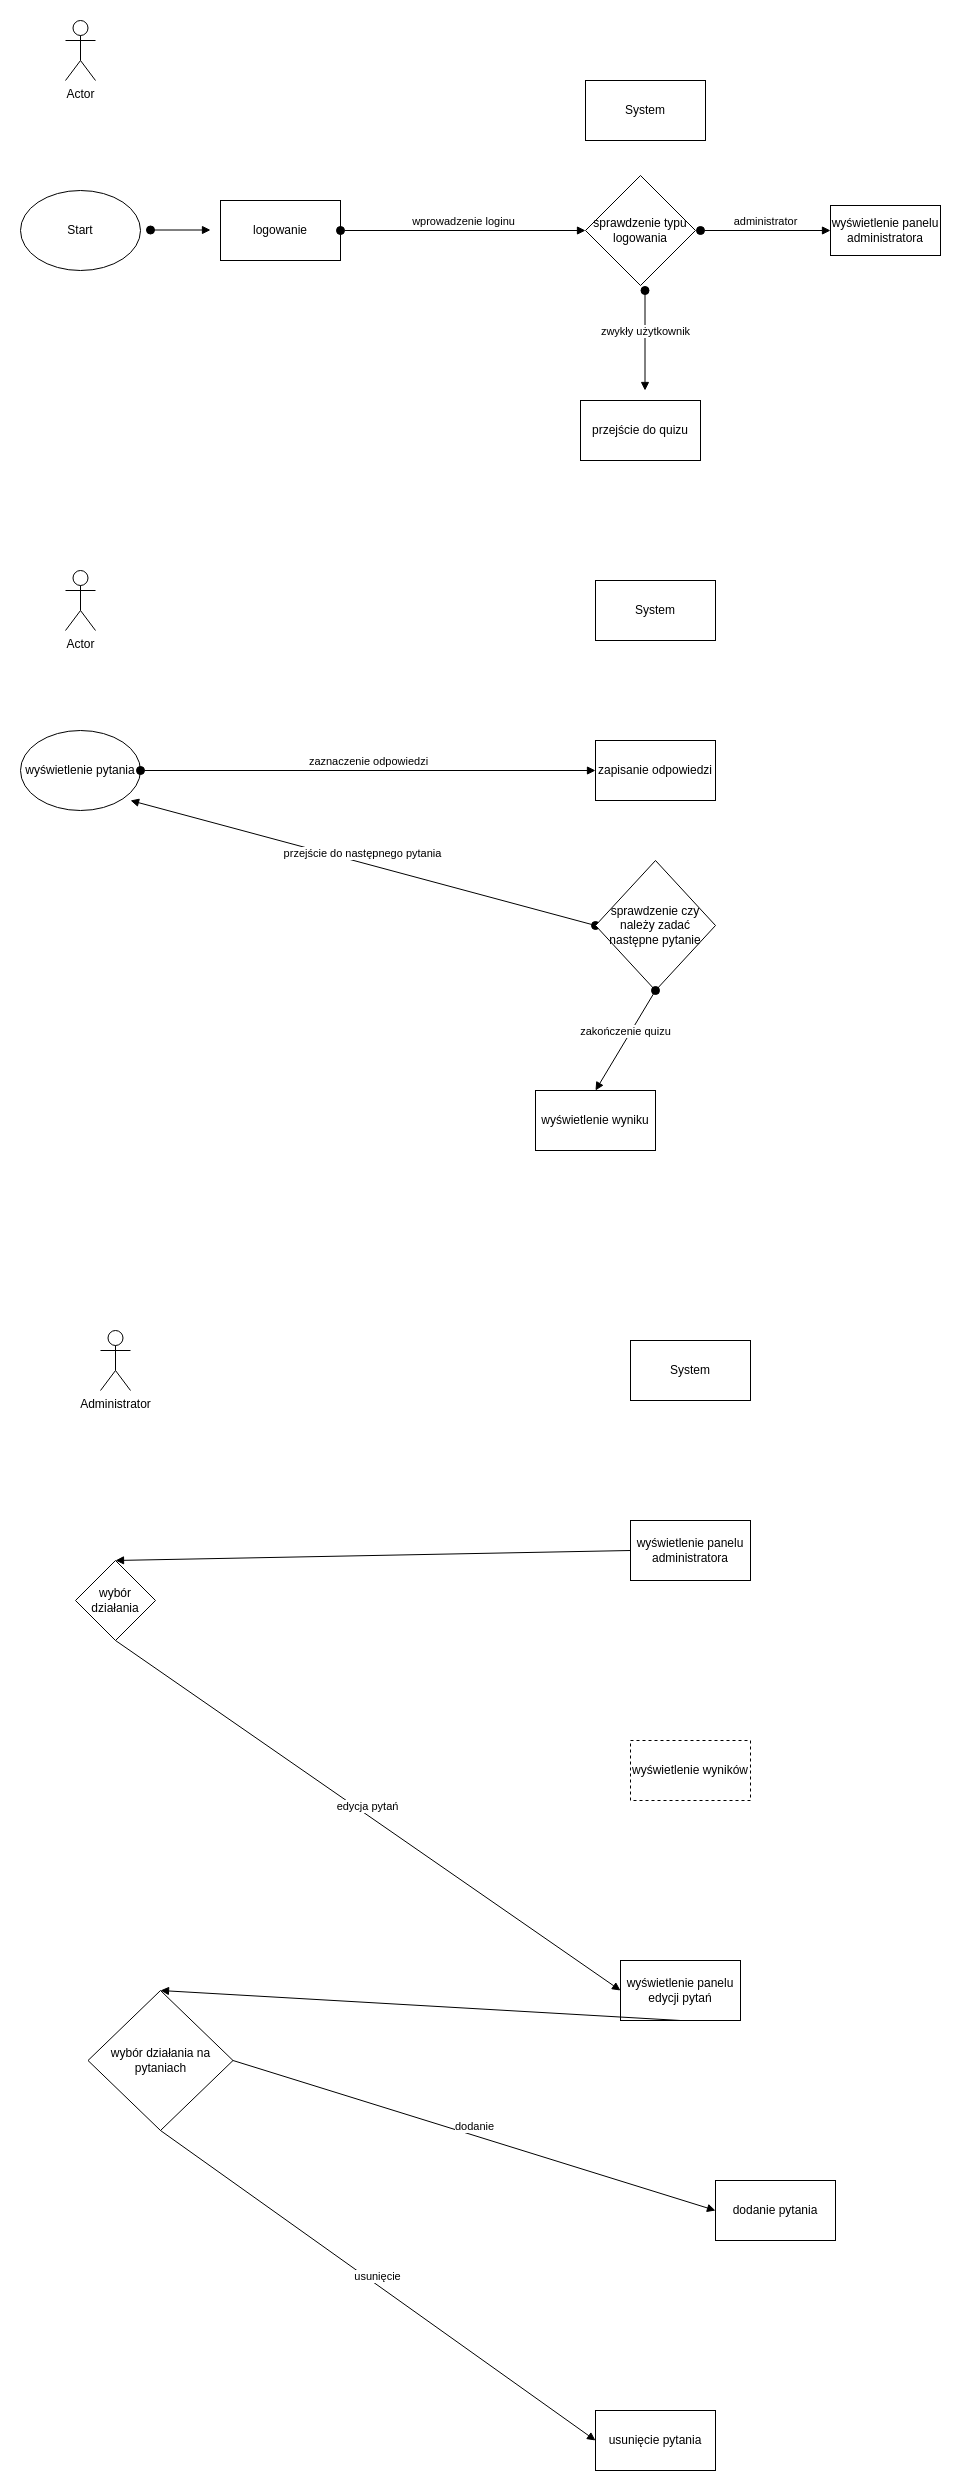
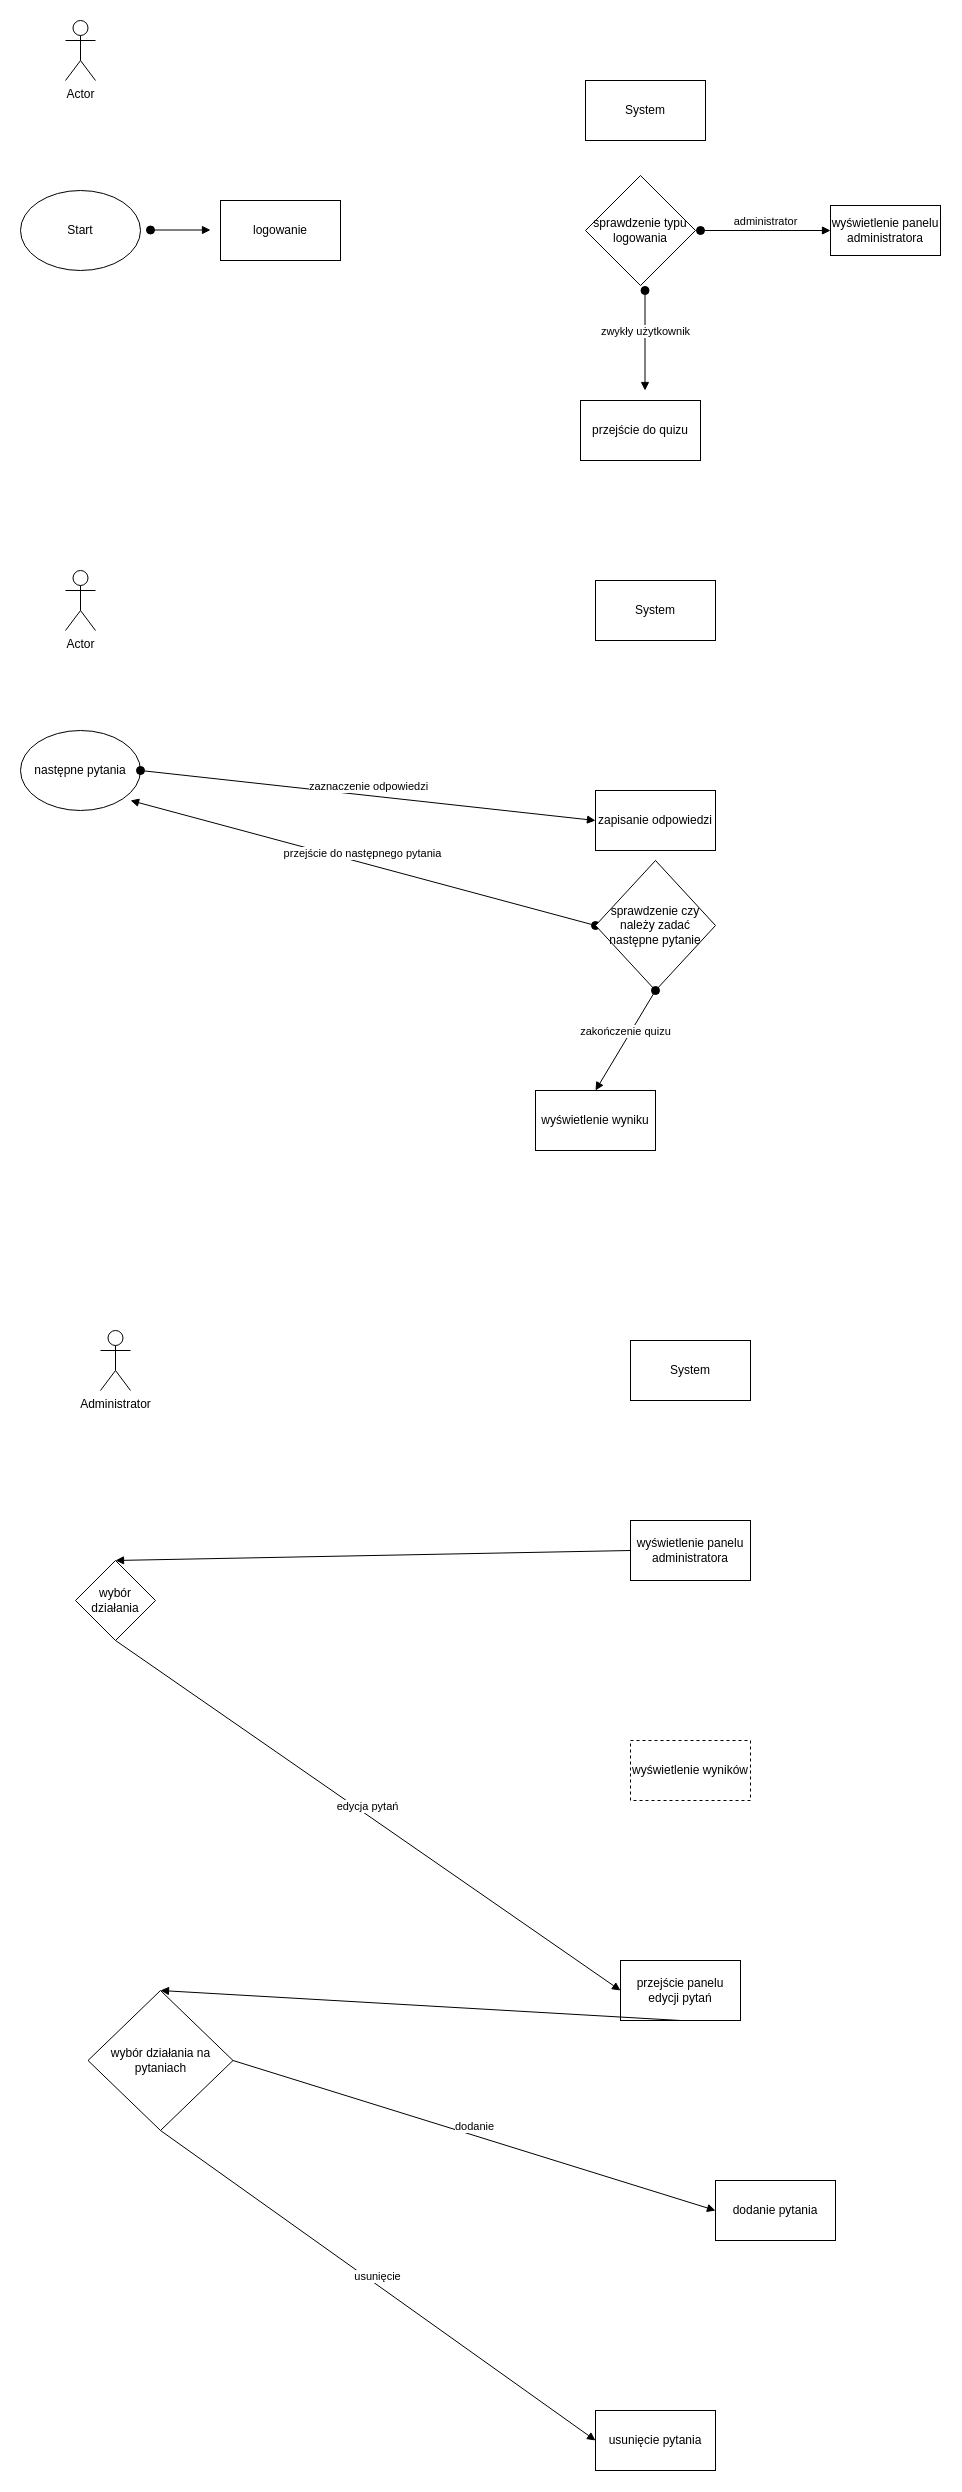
(461, 231) -> none
(81, 771) -> (81, 771)
(656, 771) -> (656, 821)
(681, 1991) -> (681, 1991)
